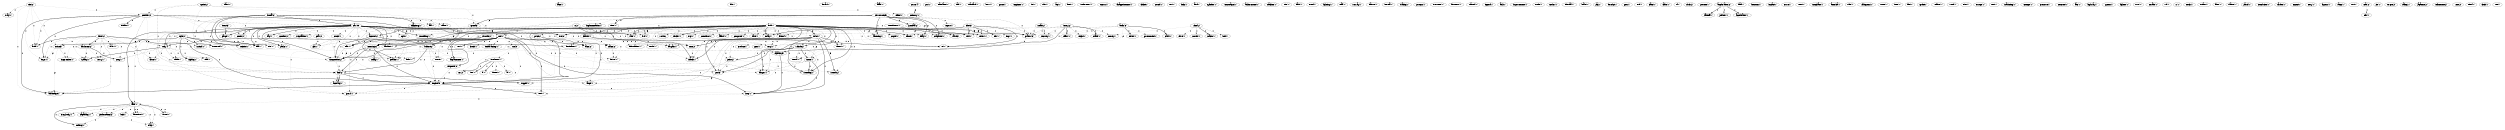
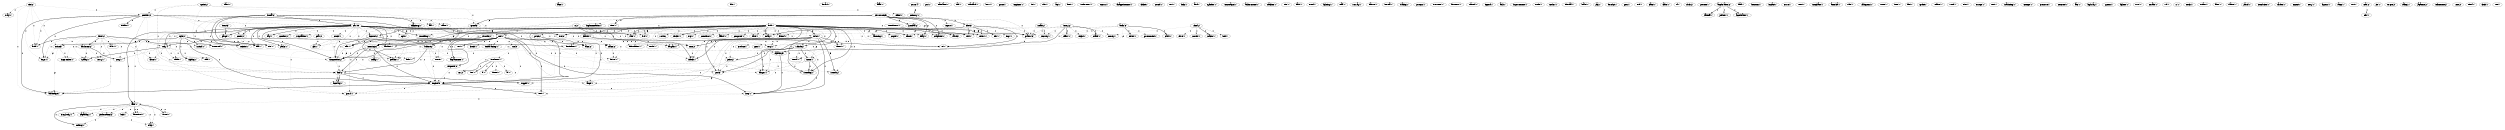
(877, 25) -> (926, 18)
(261, 43) -> (253, 44)
